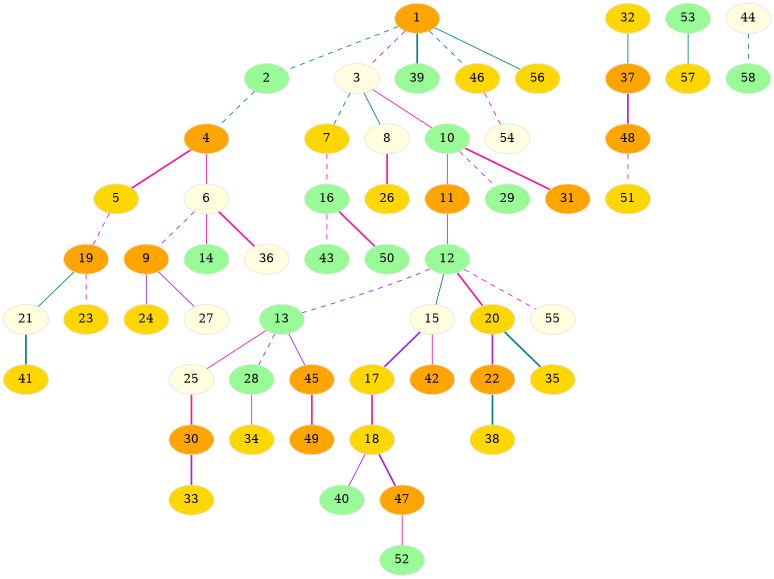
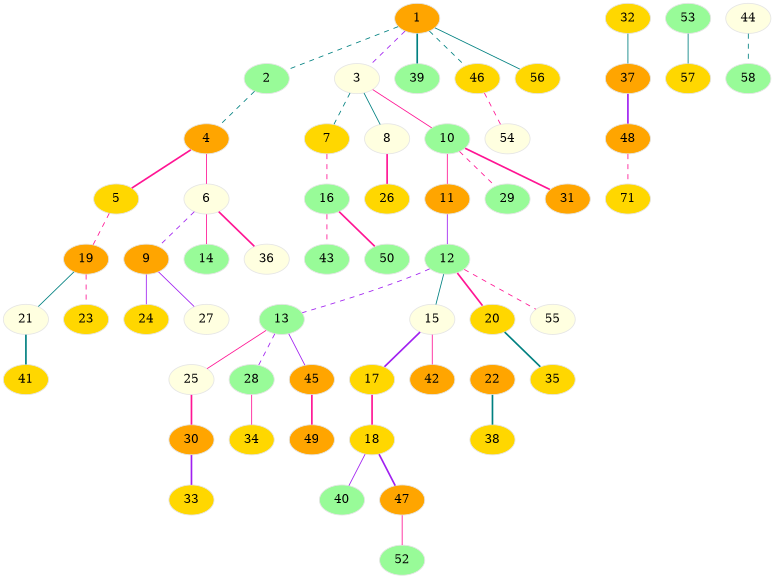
(628, 199) -> (628, 199)
(492, 350) -> none
